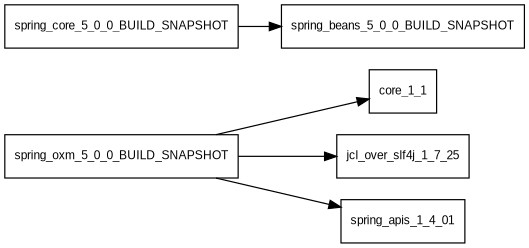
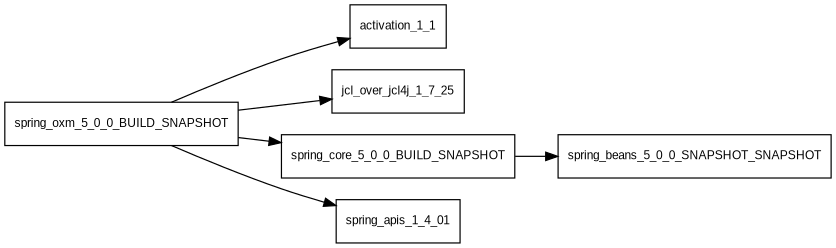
(403, 26) -> (695, 156)
(403, 91) -> (398, 26)
none -> (254, 139)
(403, 156) -> (398, 91)
